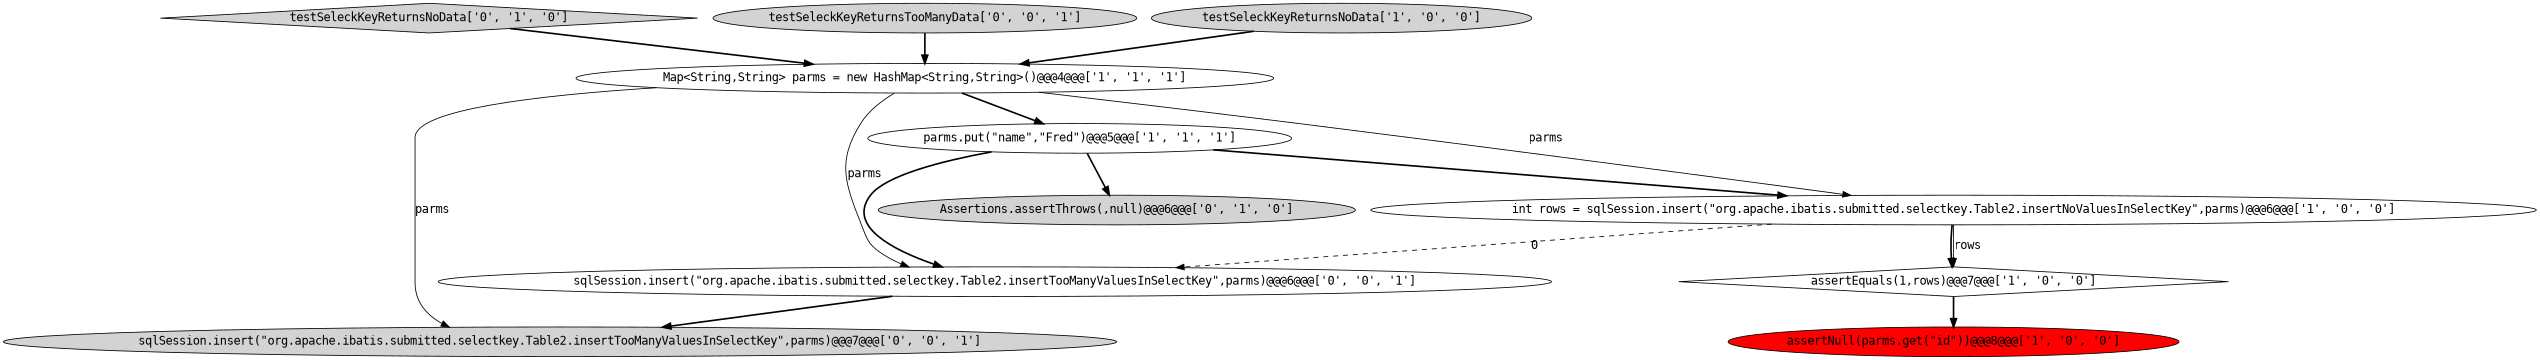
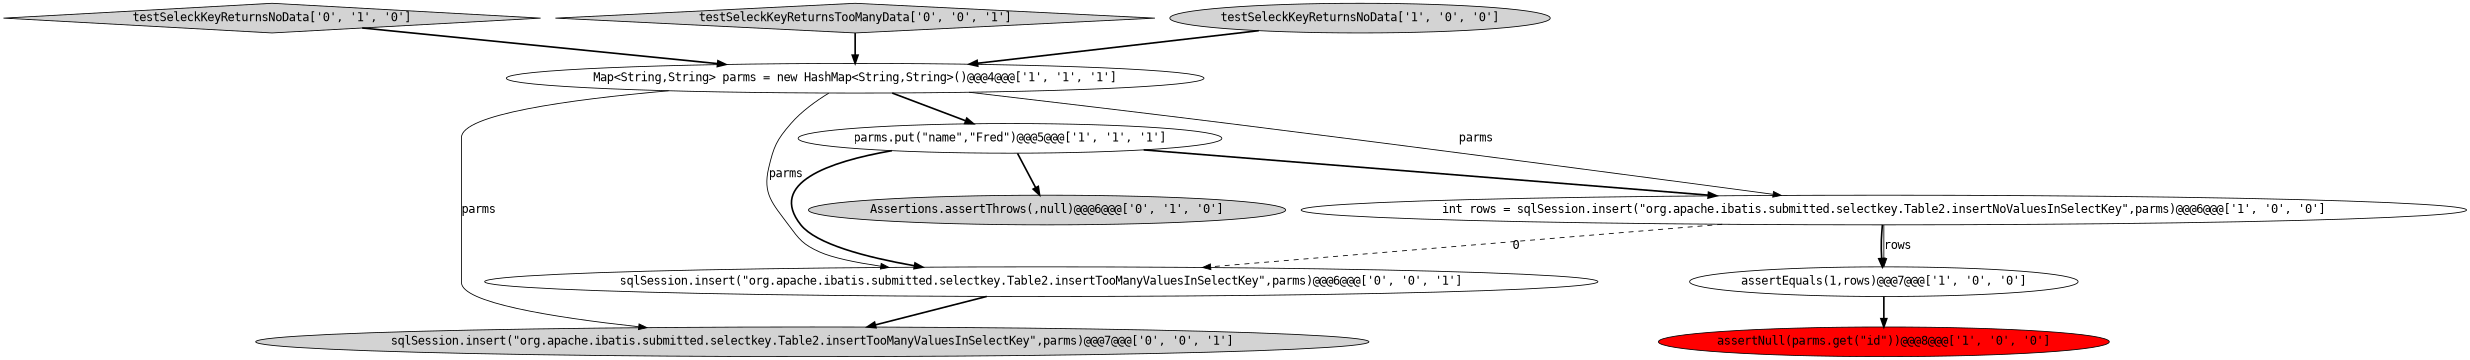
(925, 18) -> (855, 18)
(1954, 282) -> (1884, 282)
